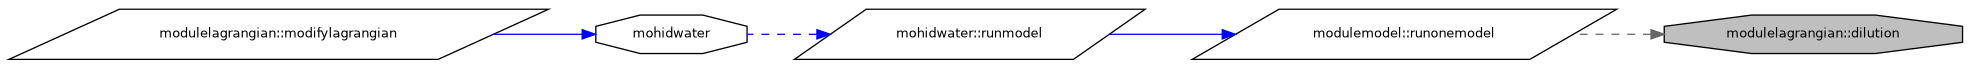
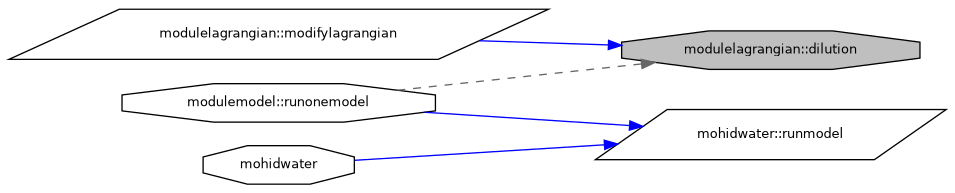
(538, 34) -> (544, 43)
(782, 34) -> (479, 153)
(1166, 34) -> (527, 119)
(1404, 34) -> (279, 103)
